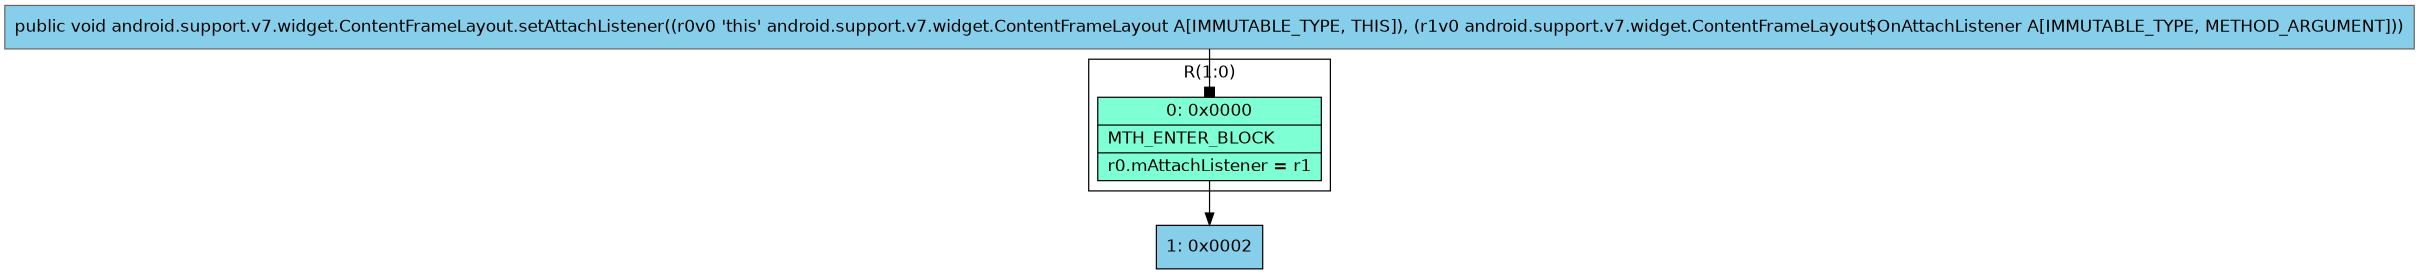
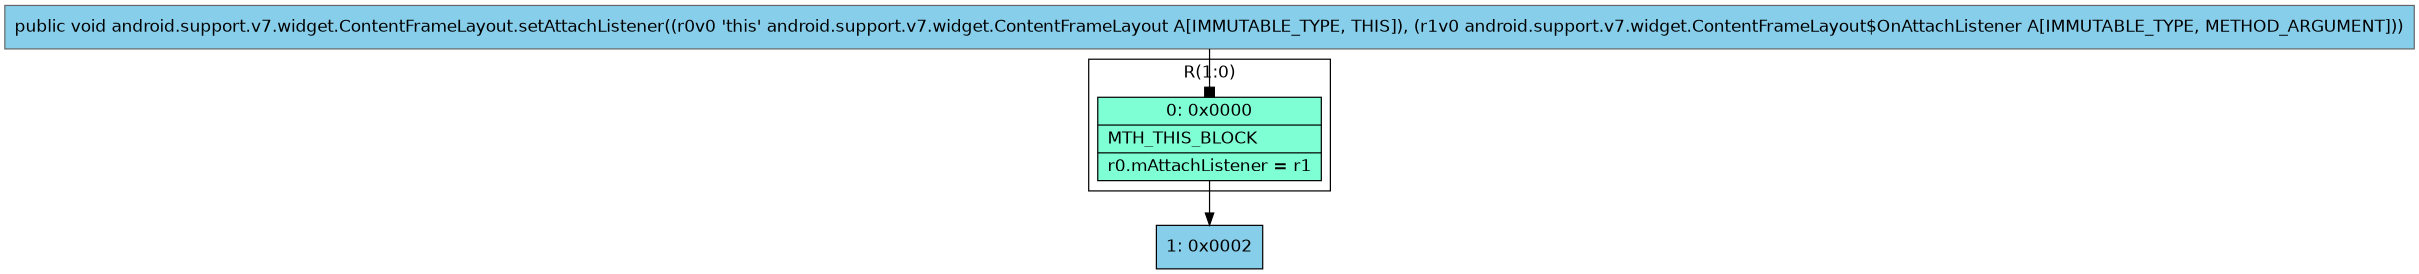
(1191, 138) -> (1182, 138)
